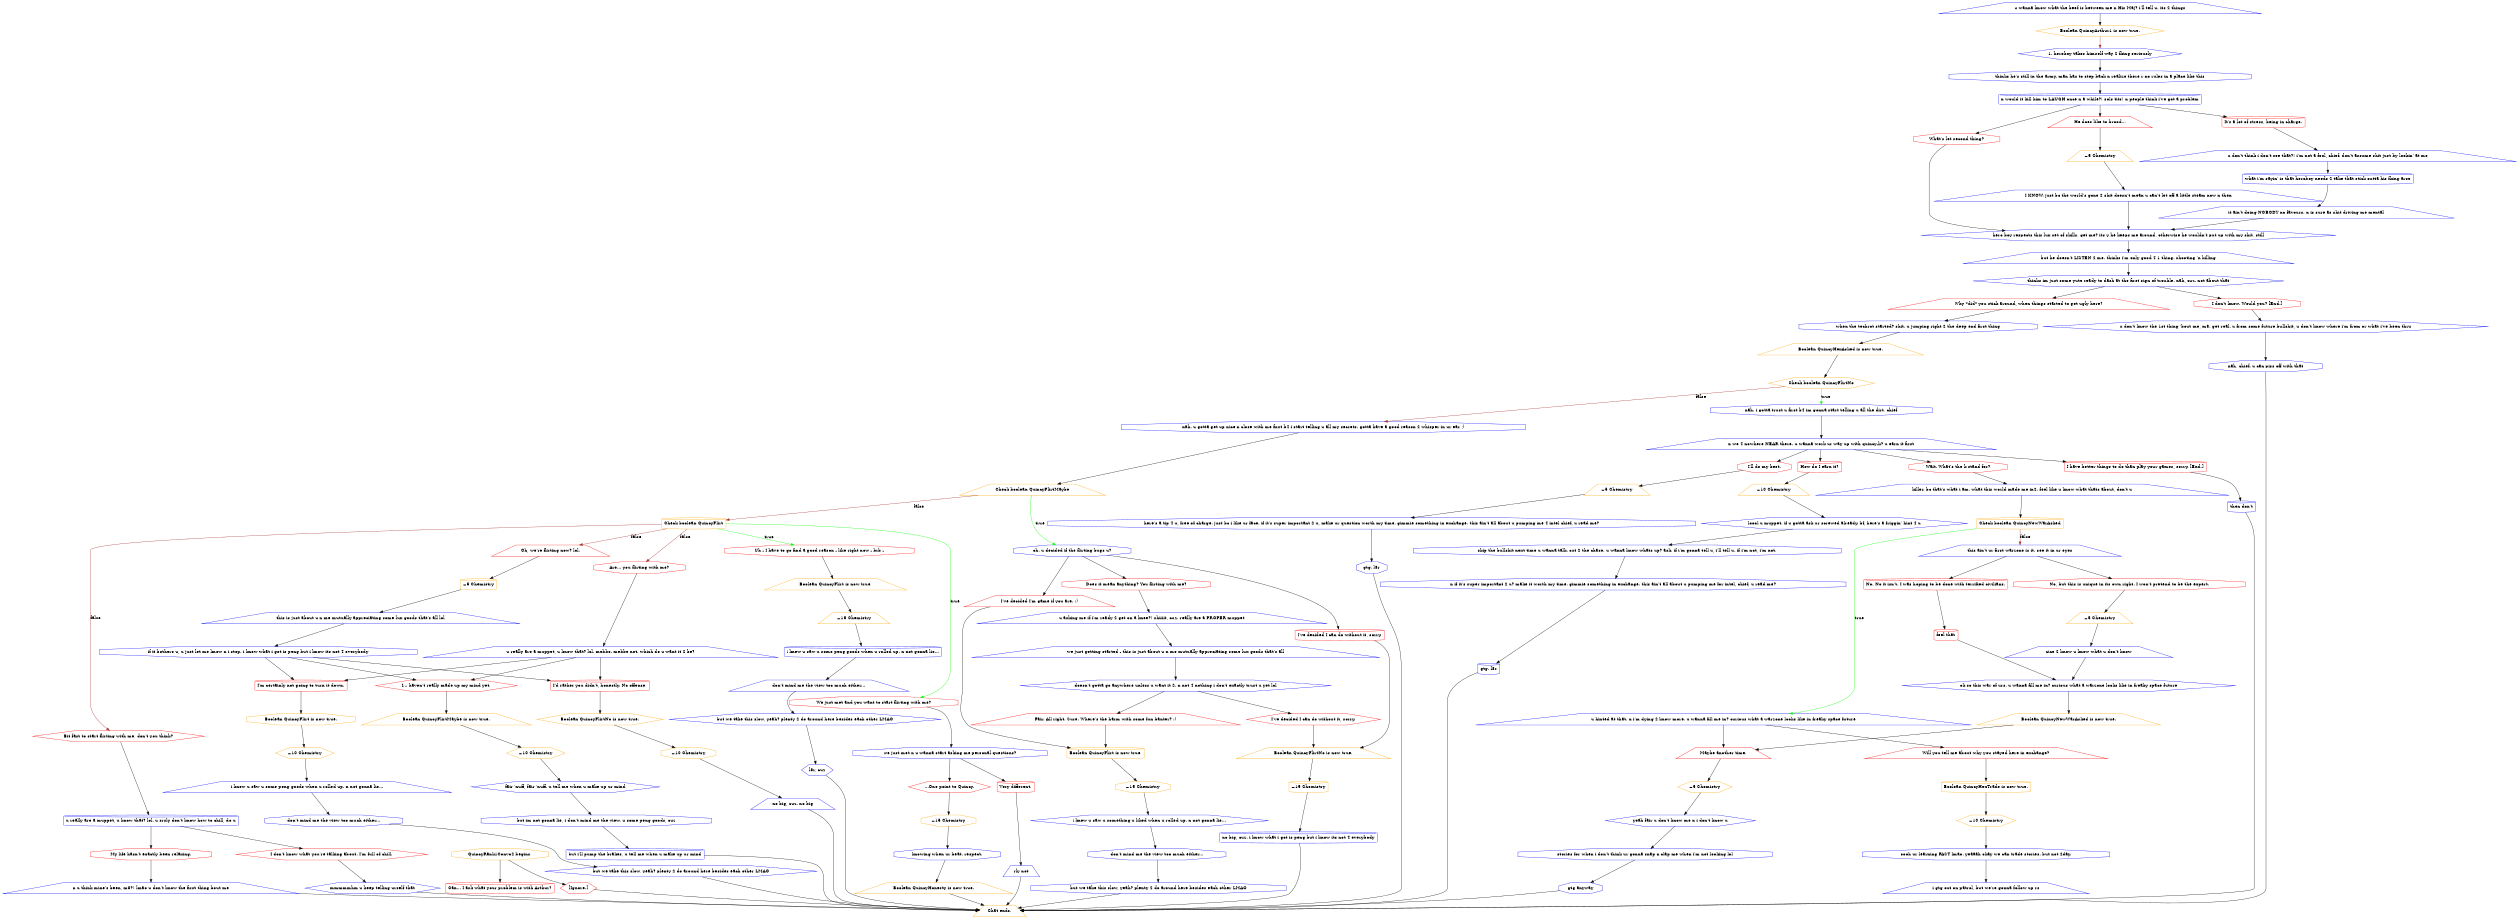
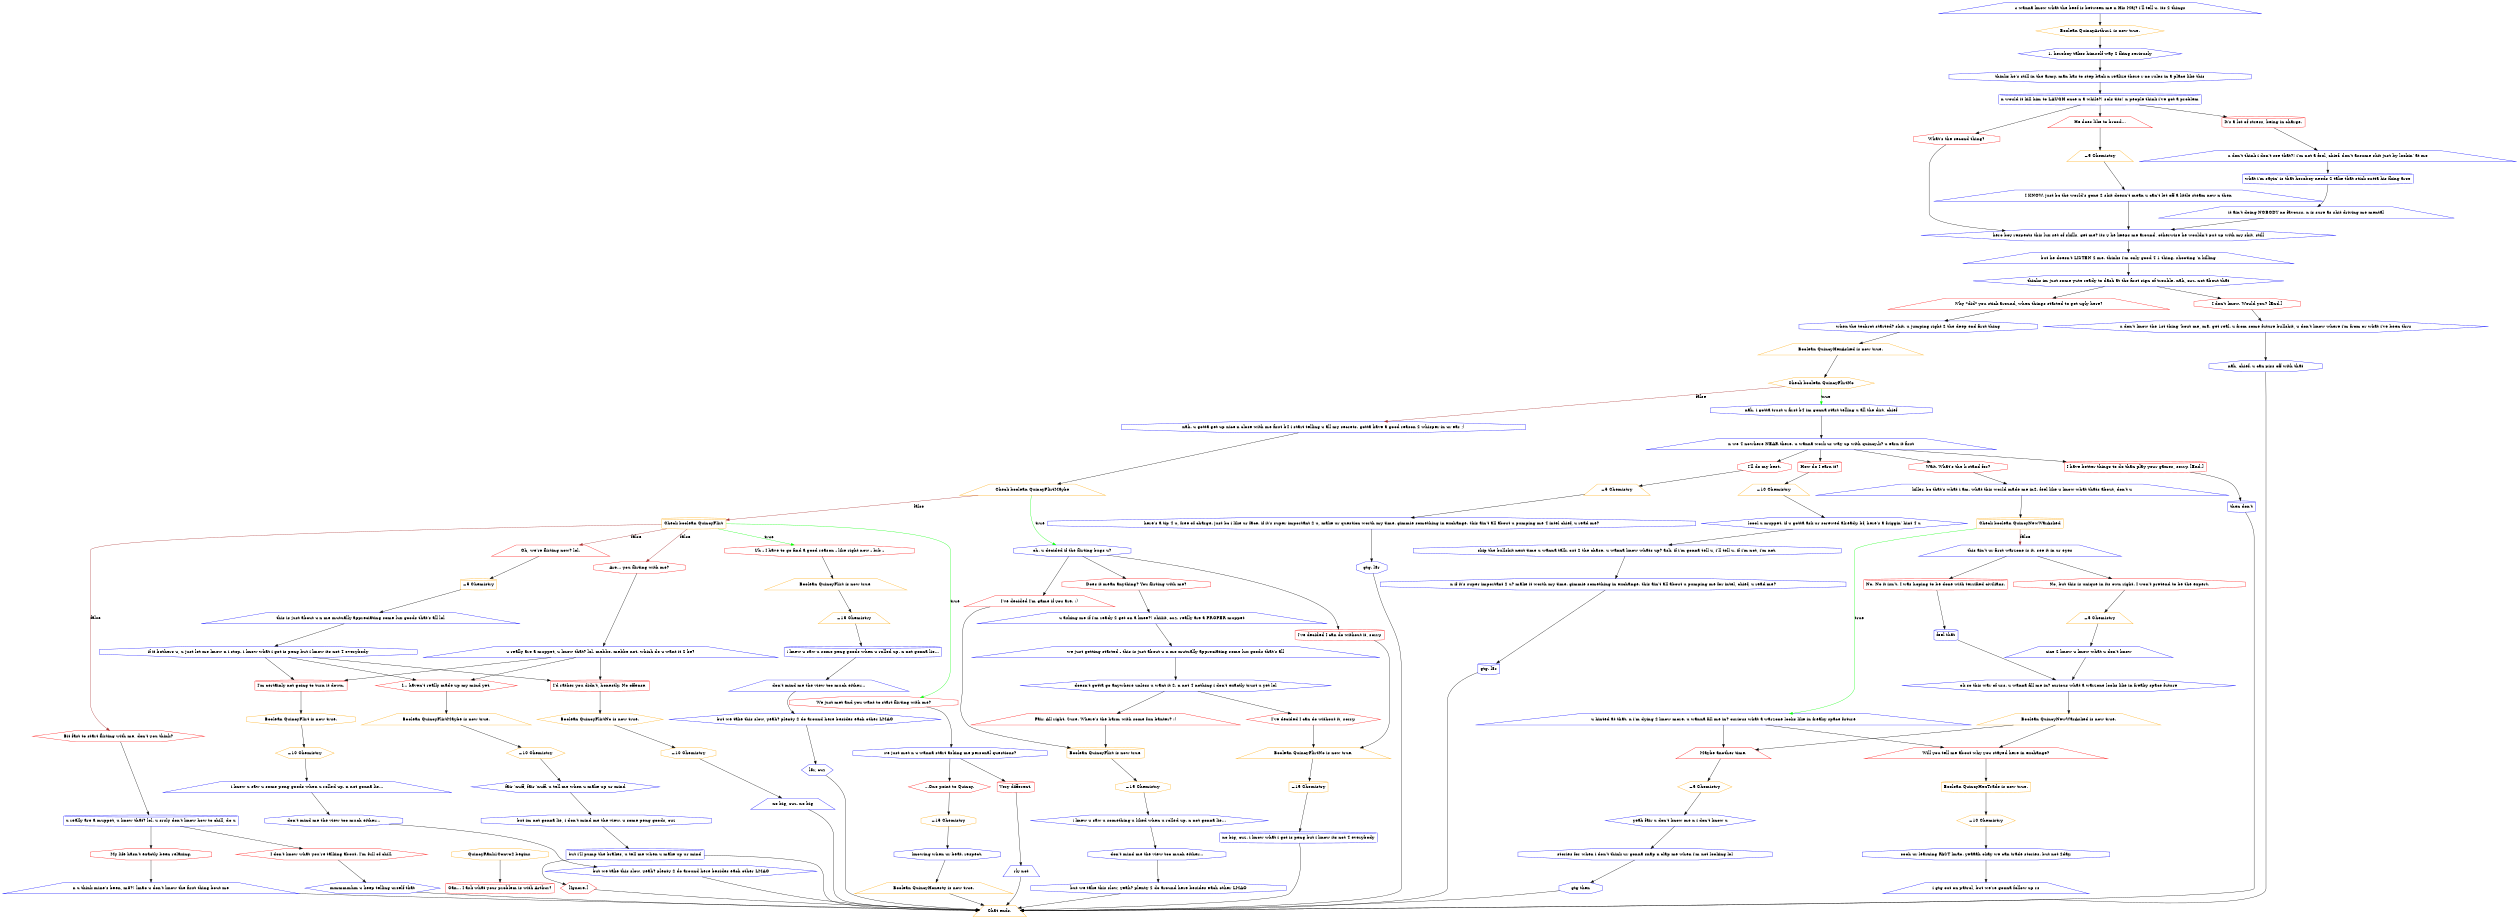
(2100, 41) -> (2100, 41)
(1957, 139) -> (1957, 139)
(1946, 635) -> (1946, 635)
none -> (2029, 736)
(535, 874) -> (543, 868)
(1581, 888) -> (1581, 888)
